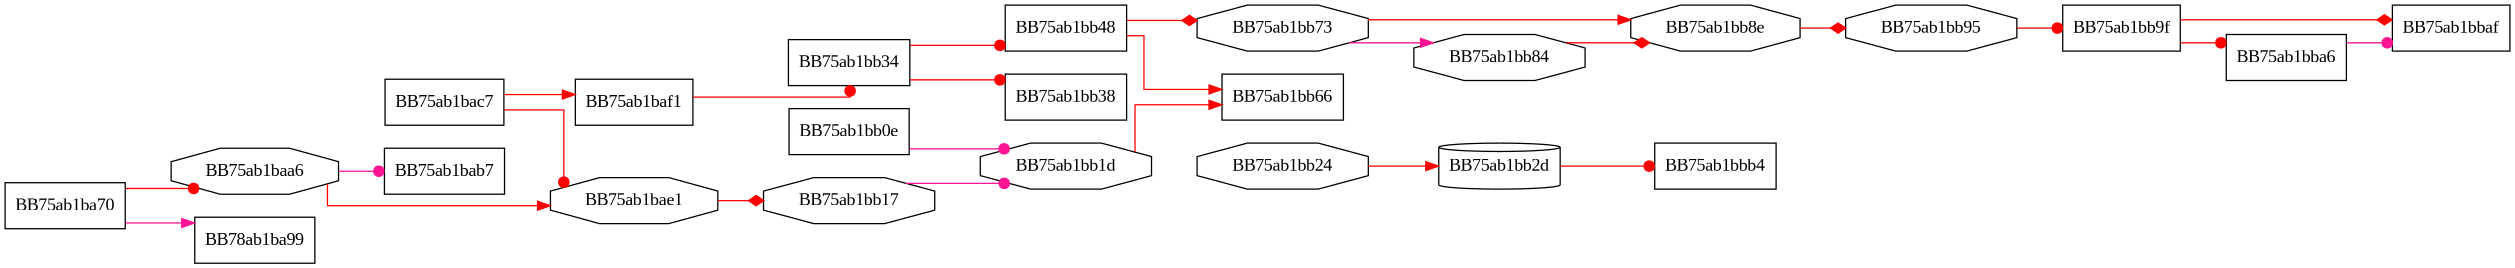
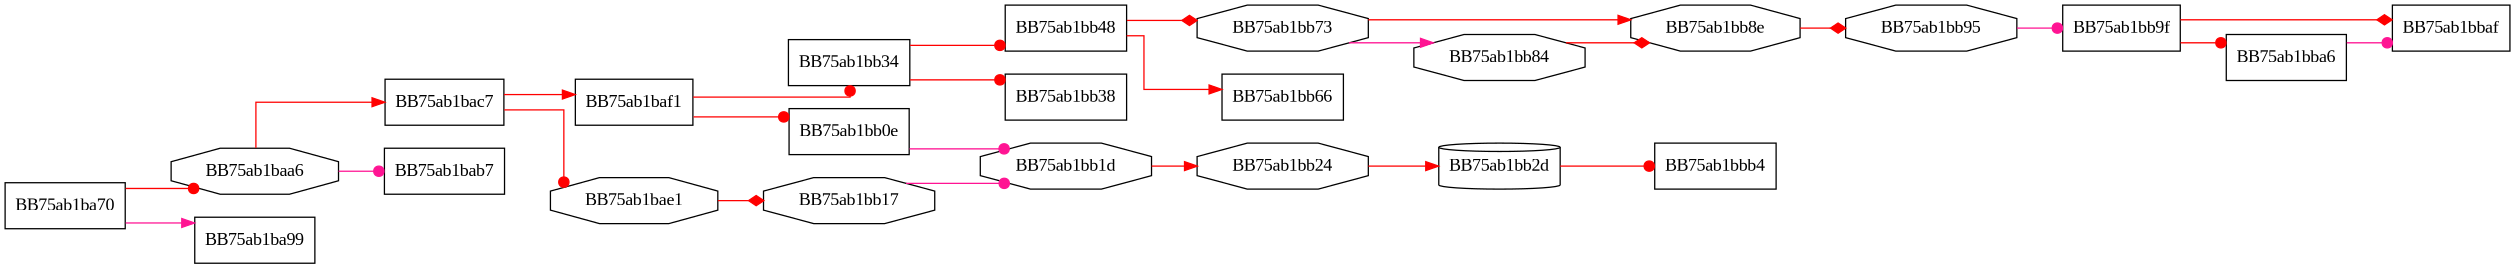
(2035, 28) -> (2035, 28)
(1148, 105) -> (1168, 166)
none -> (736, 117)
(422, 206) -> (291, 102)
(255, 240) -> (255, 240)
